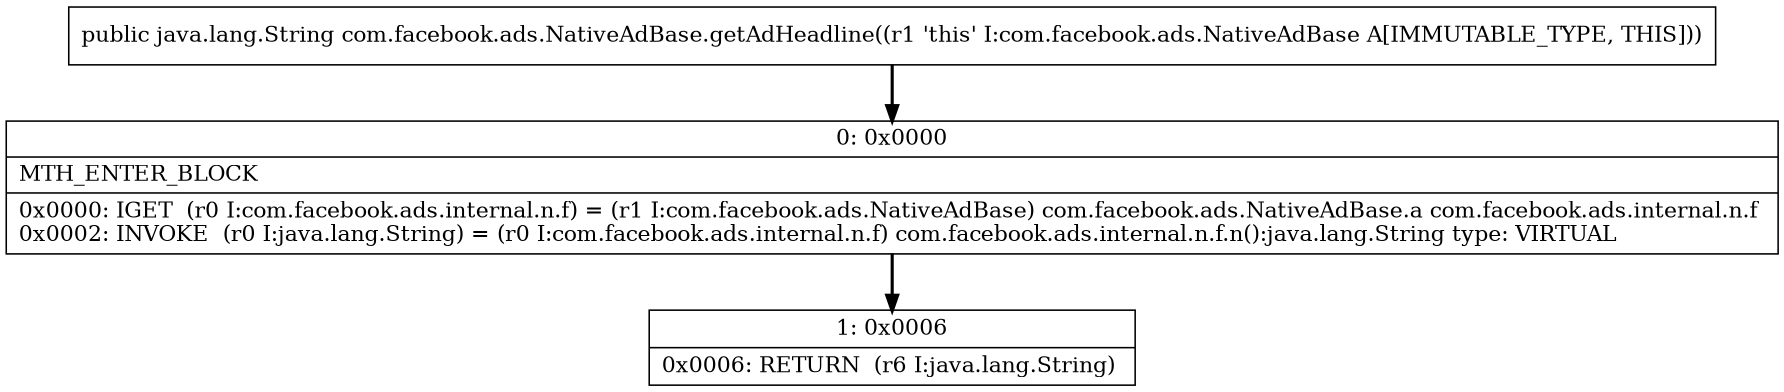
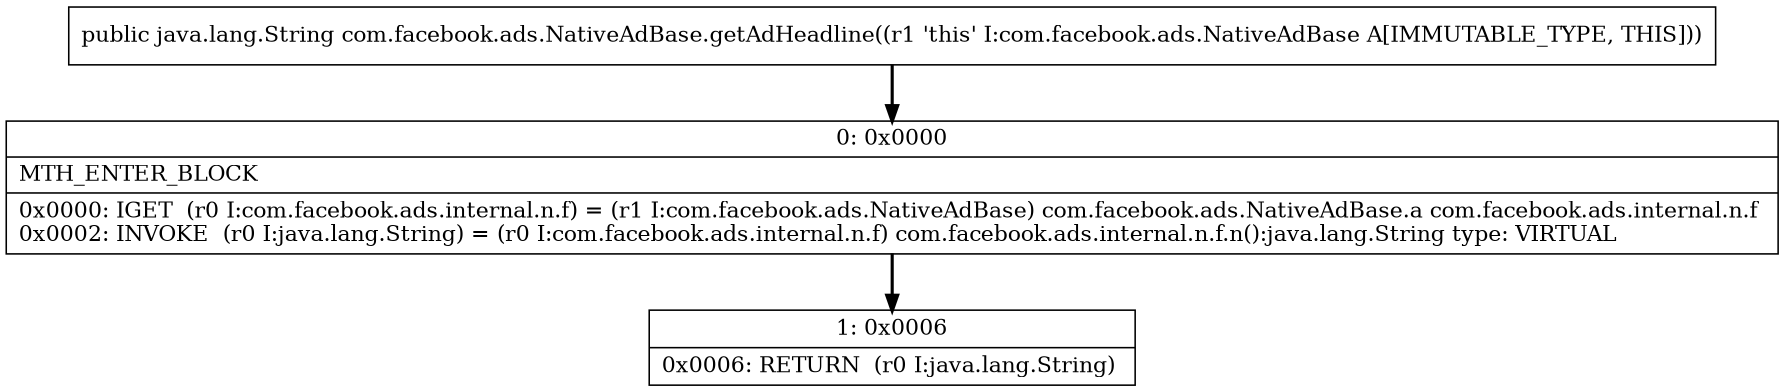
(892, 366) -> (892, 366)
